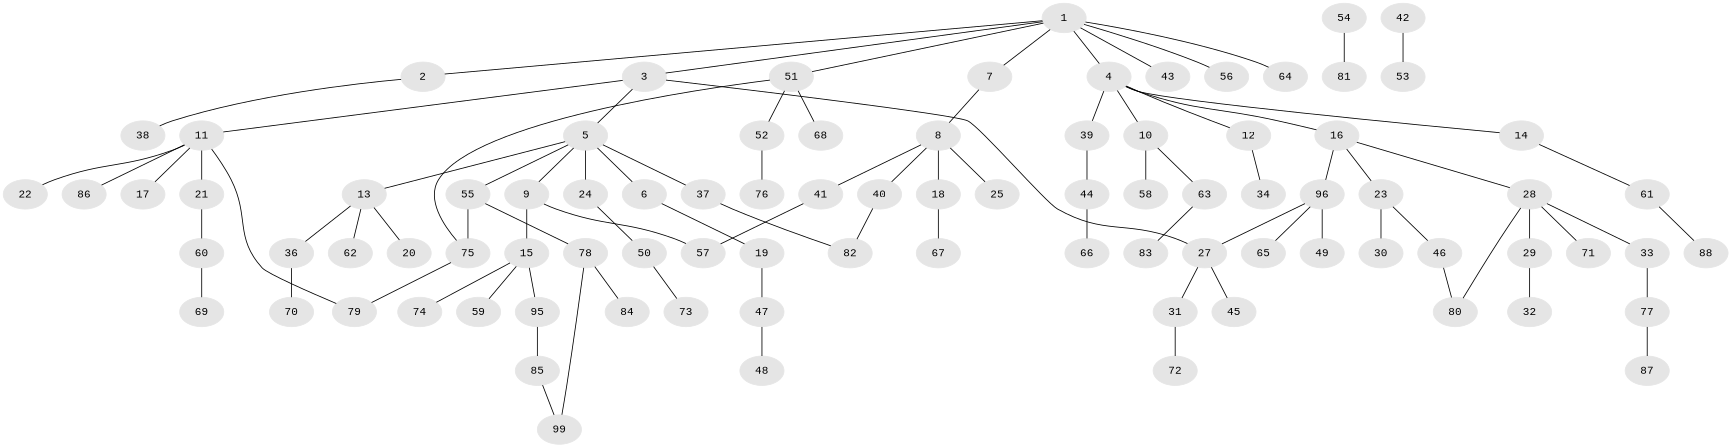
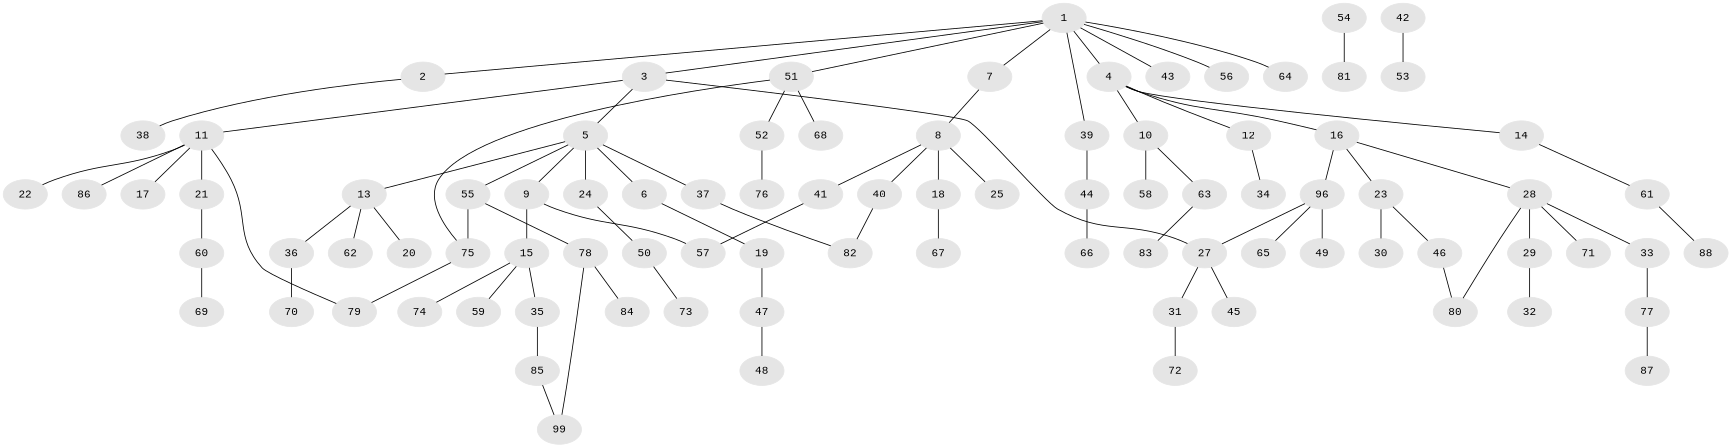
(1098, 106) -> (1076, 77)
(537, 312) -> (537, 312)
